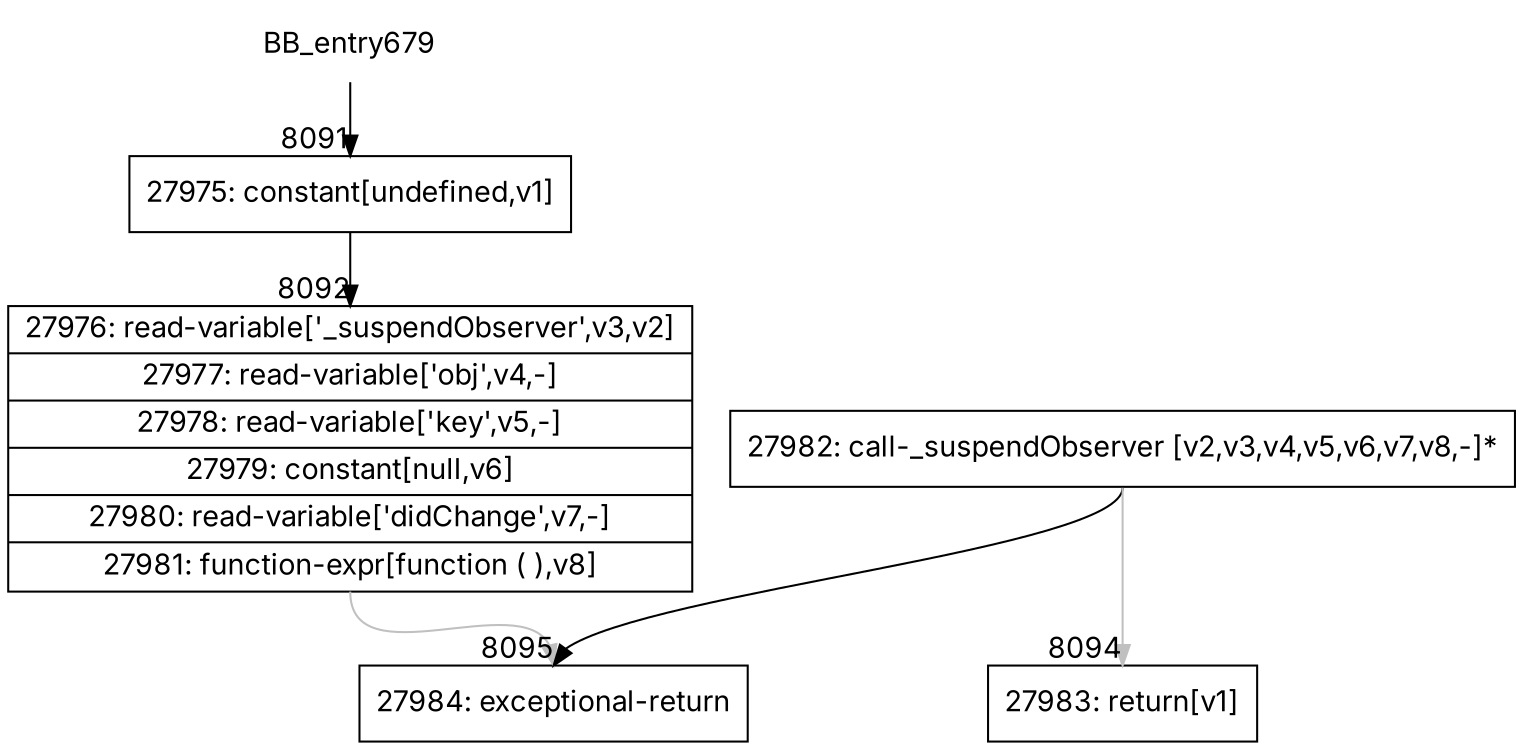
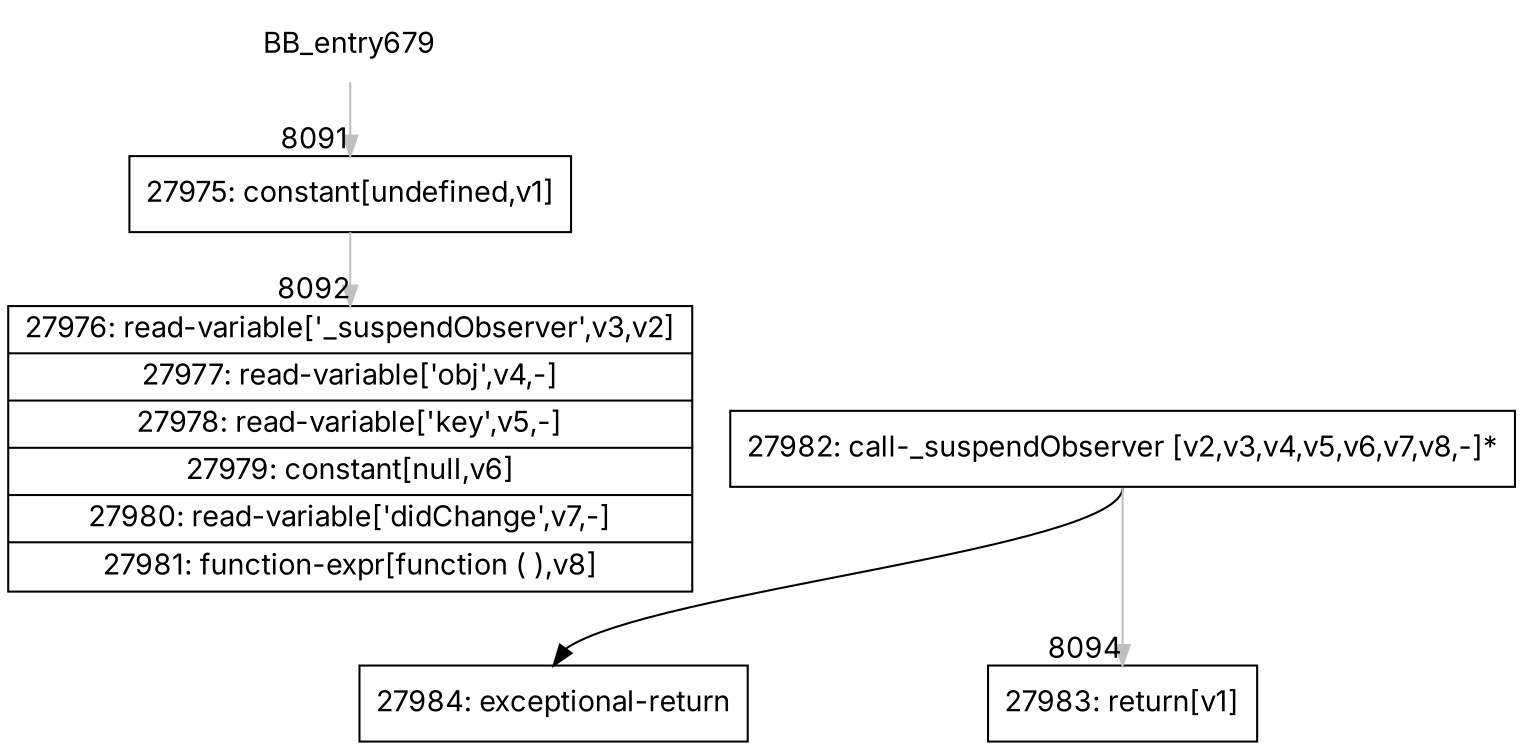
(350, 109) -> (350, 109)
(350, 259) -> (350, 259)
(442, 630) -> none
